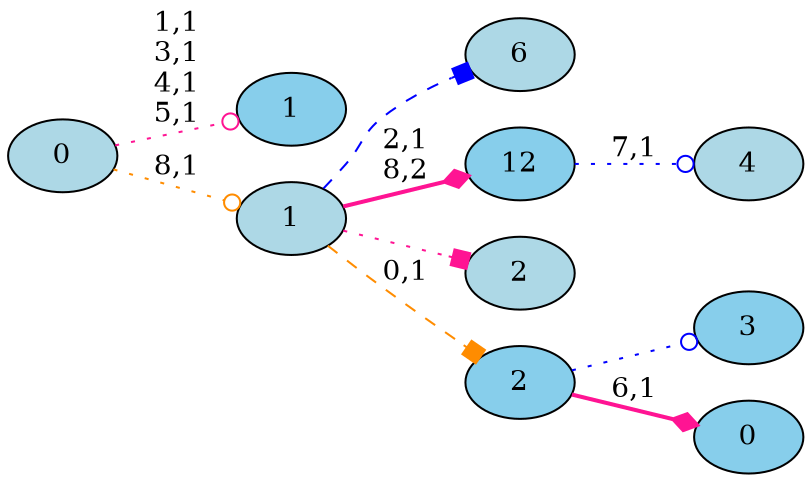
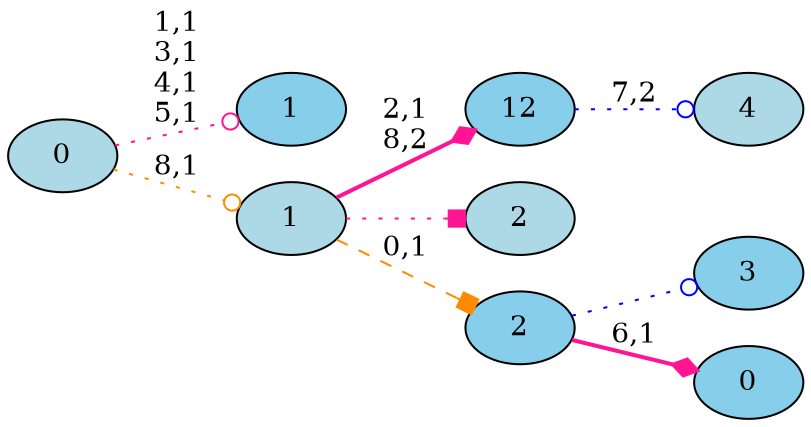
(520, 55) -> none
(634, 149) -> (634, 94)
